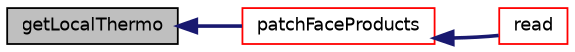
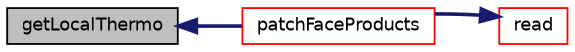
(476, 37) -> (458, 14)
